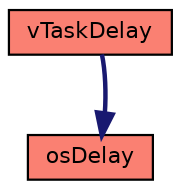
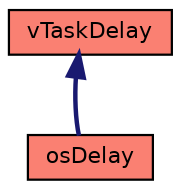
(105, 84) -> (76, 106)
